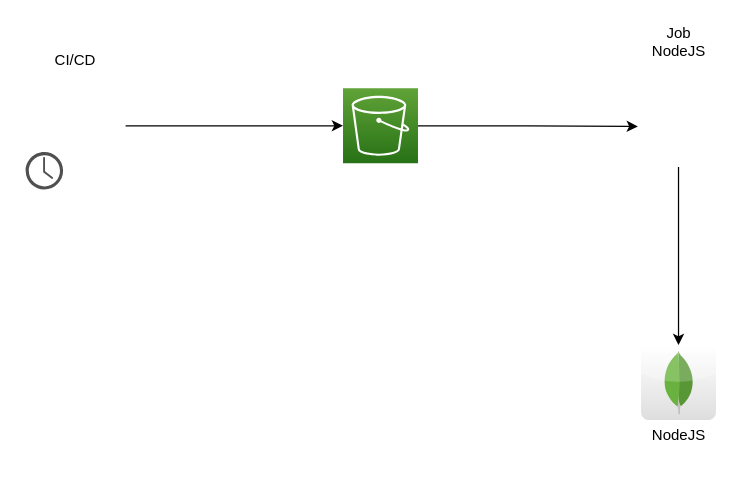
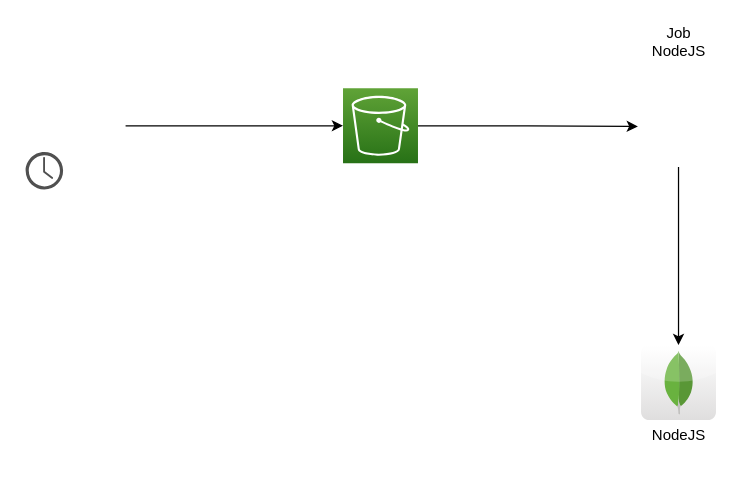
(76, 60) -> none
